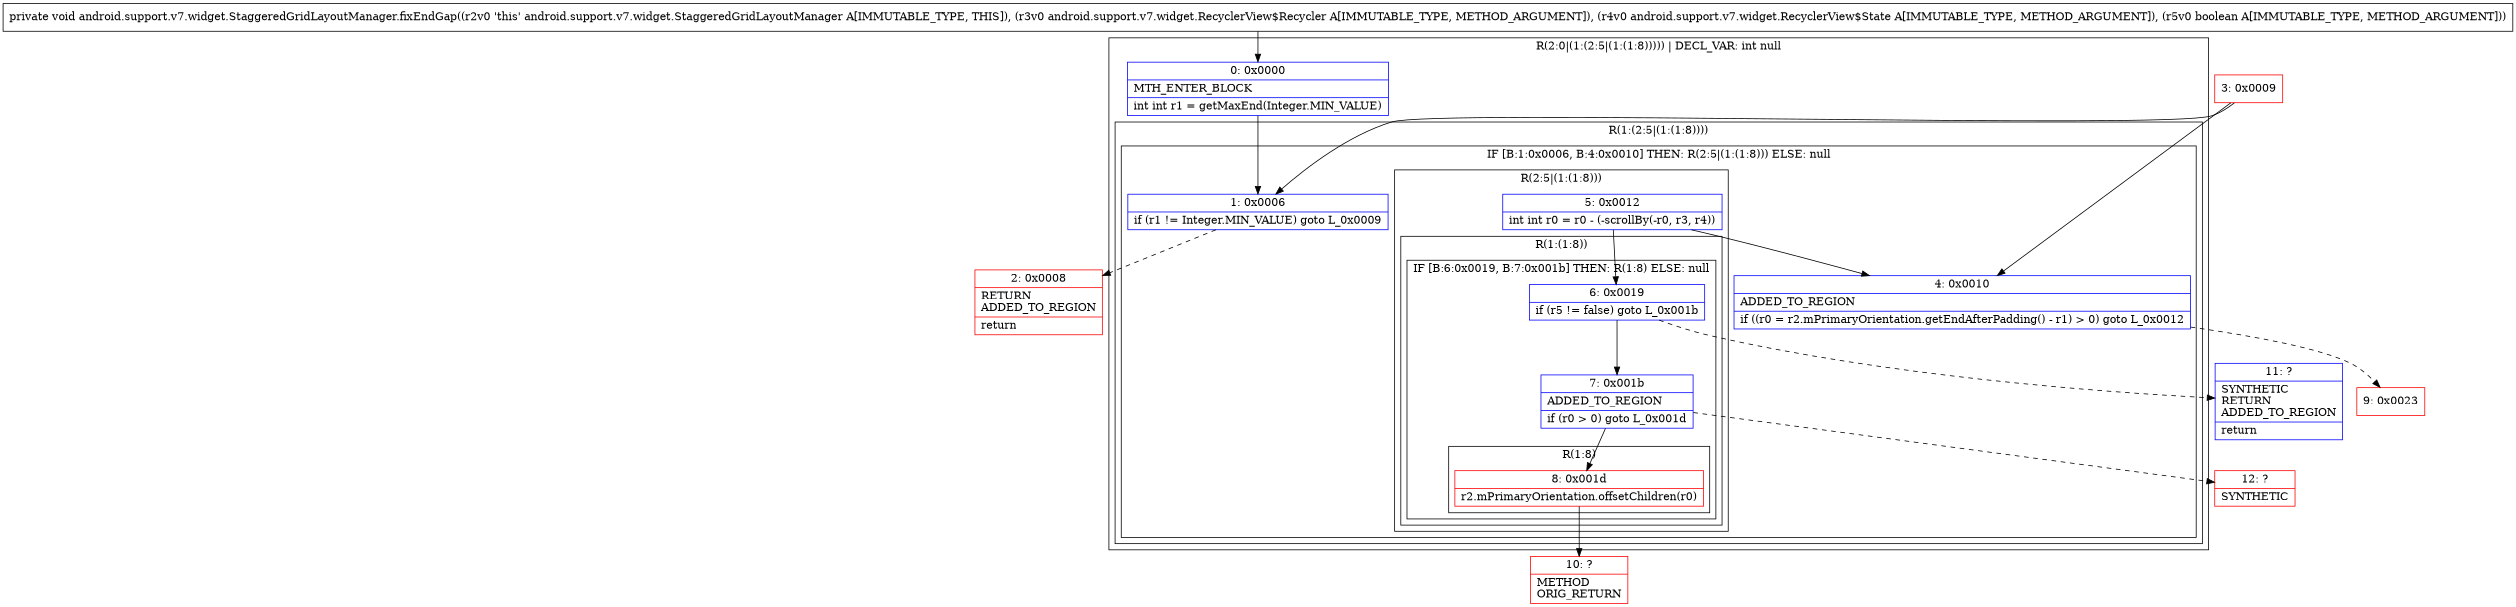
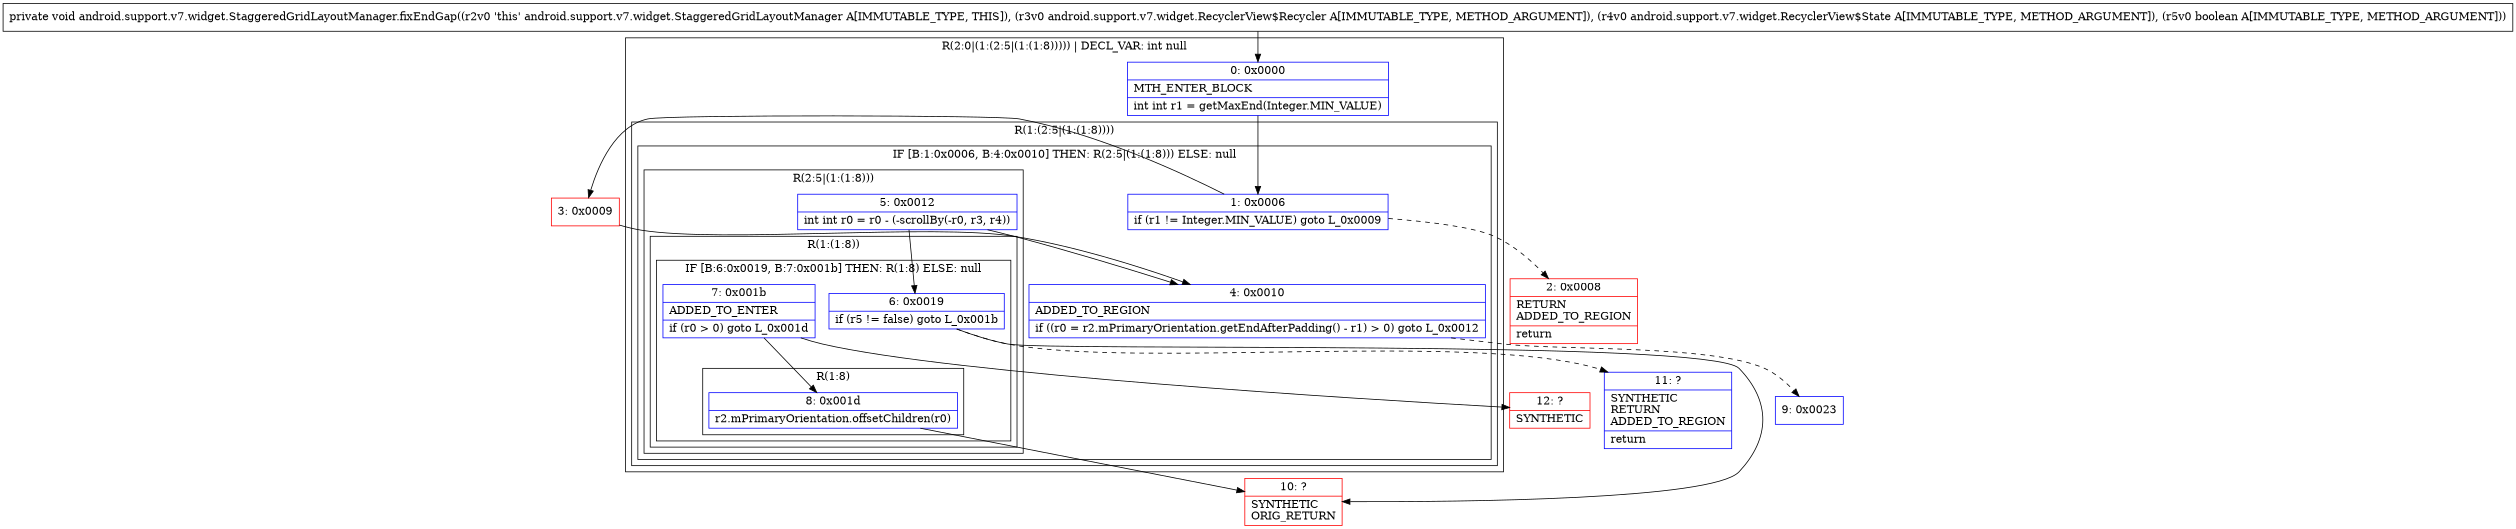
(1750, 119) -> (895, 116)
(1617, 344) -> (1634, 354)
(1605, 401) -> (724, 311)
(2391, 402) -> (1809, 410)
(1950, 447) -> (1150, 383)
(1579, 488) -> (833, 410)
(1563, 583) -> (1285, 505)
